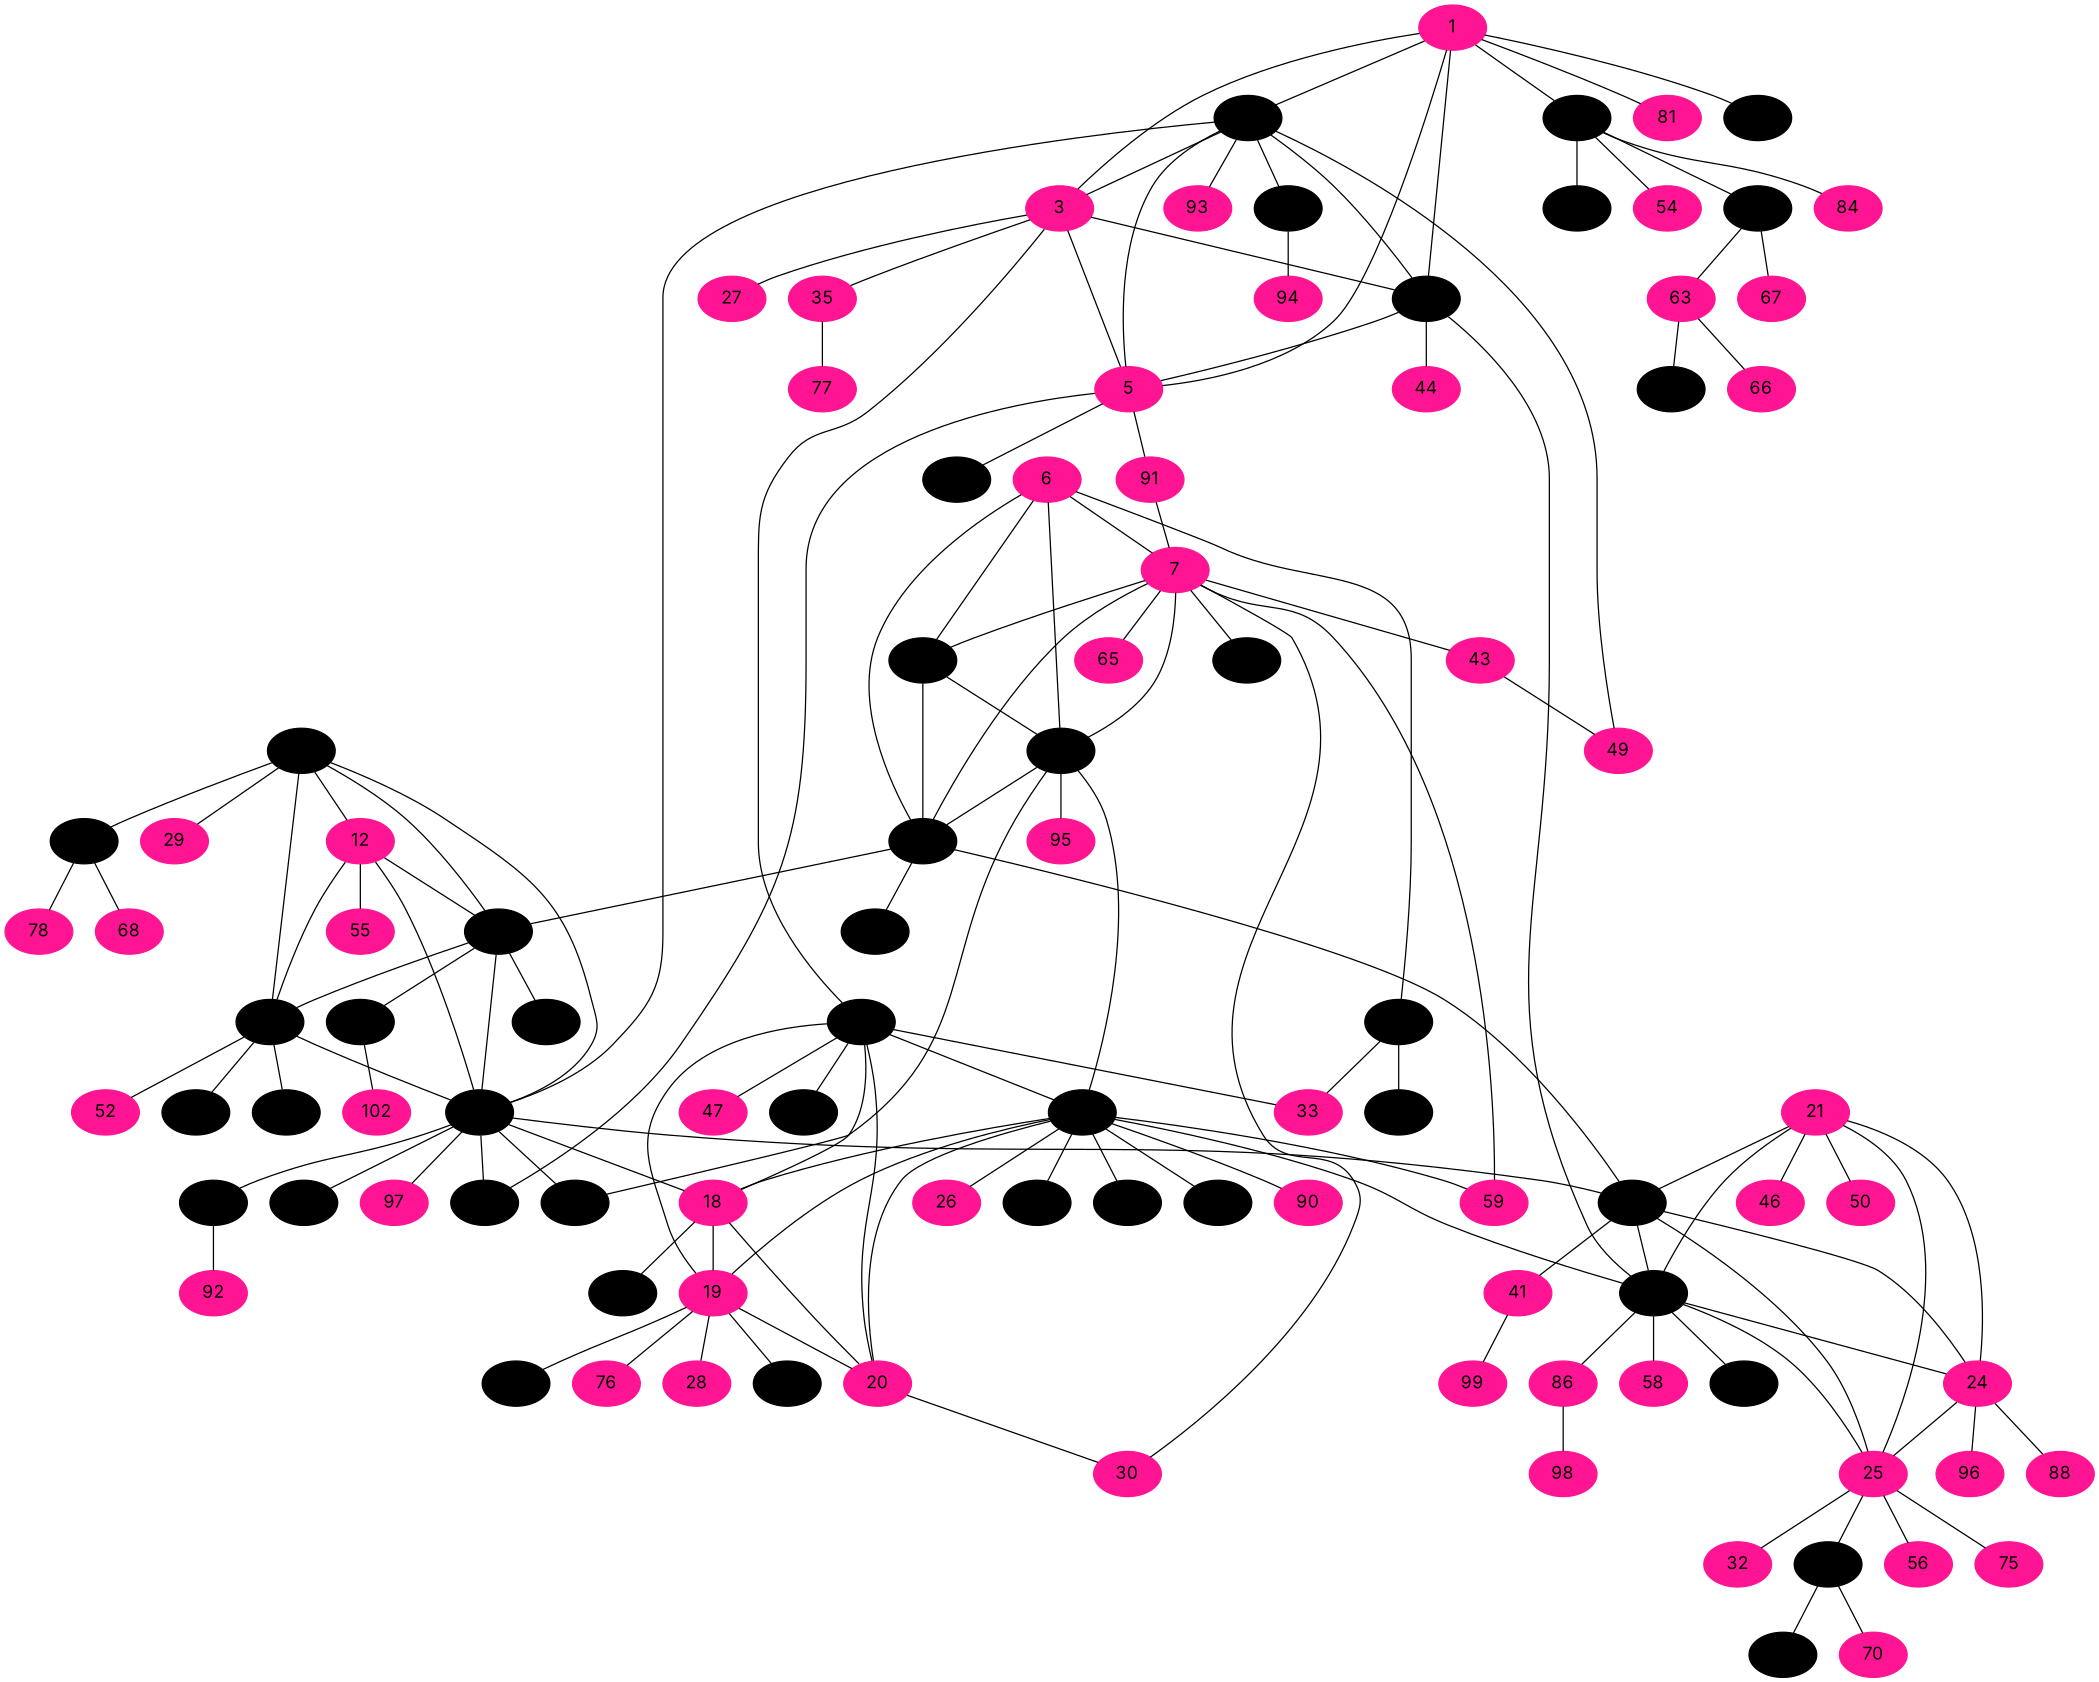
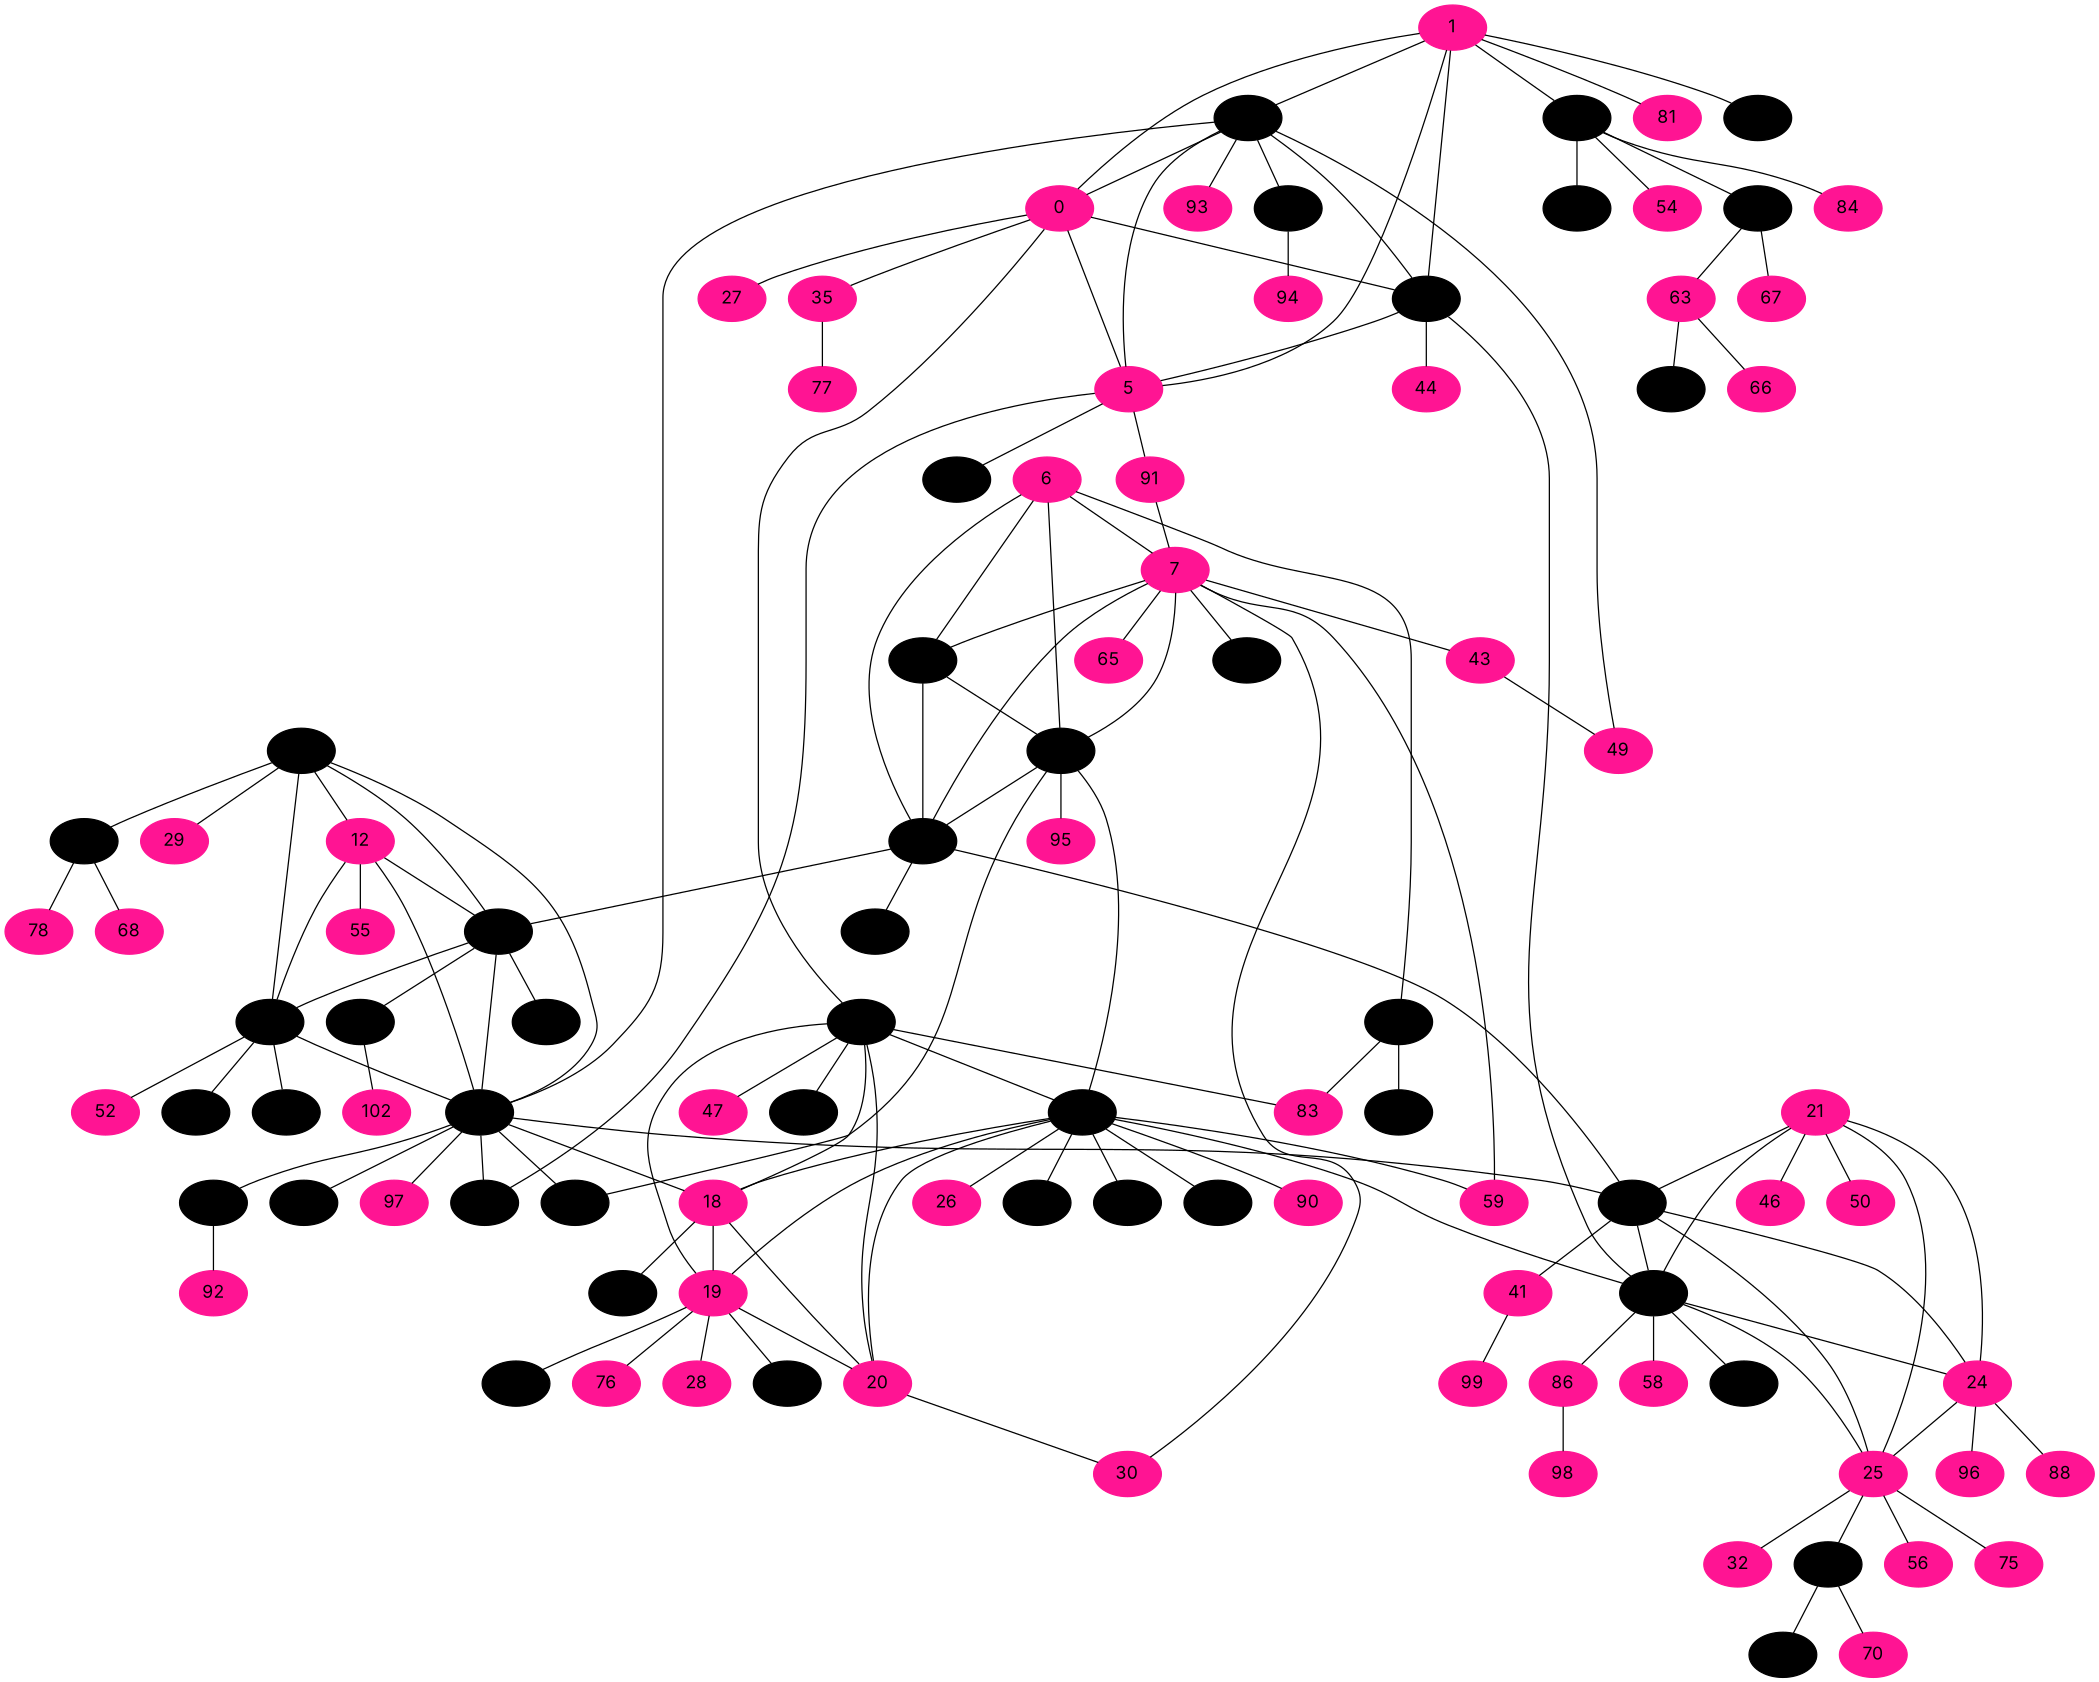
(1060, 208) -> (1060, 208)
(1308, 1112) -> (1308, 1112)
